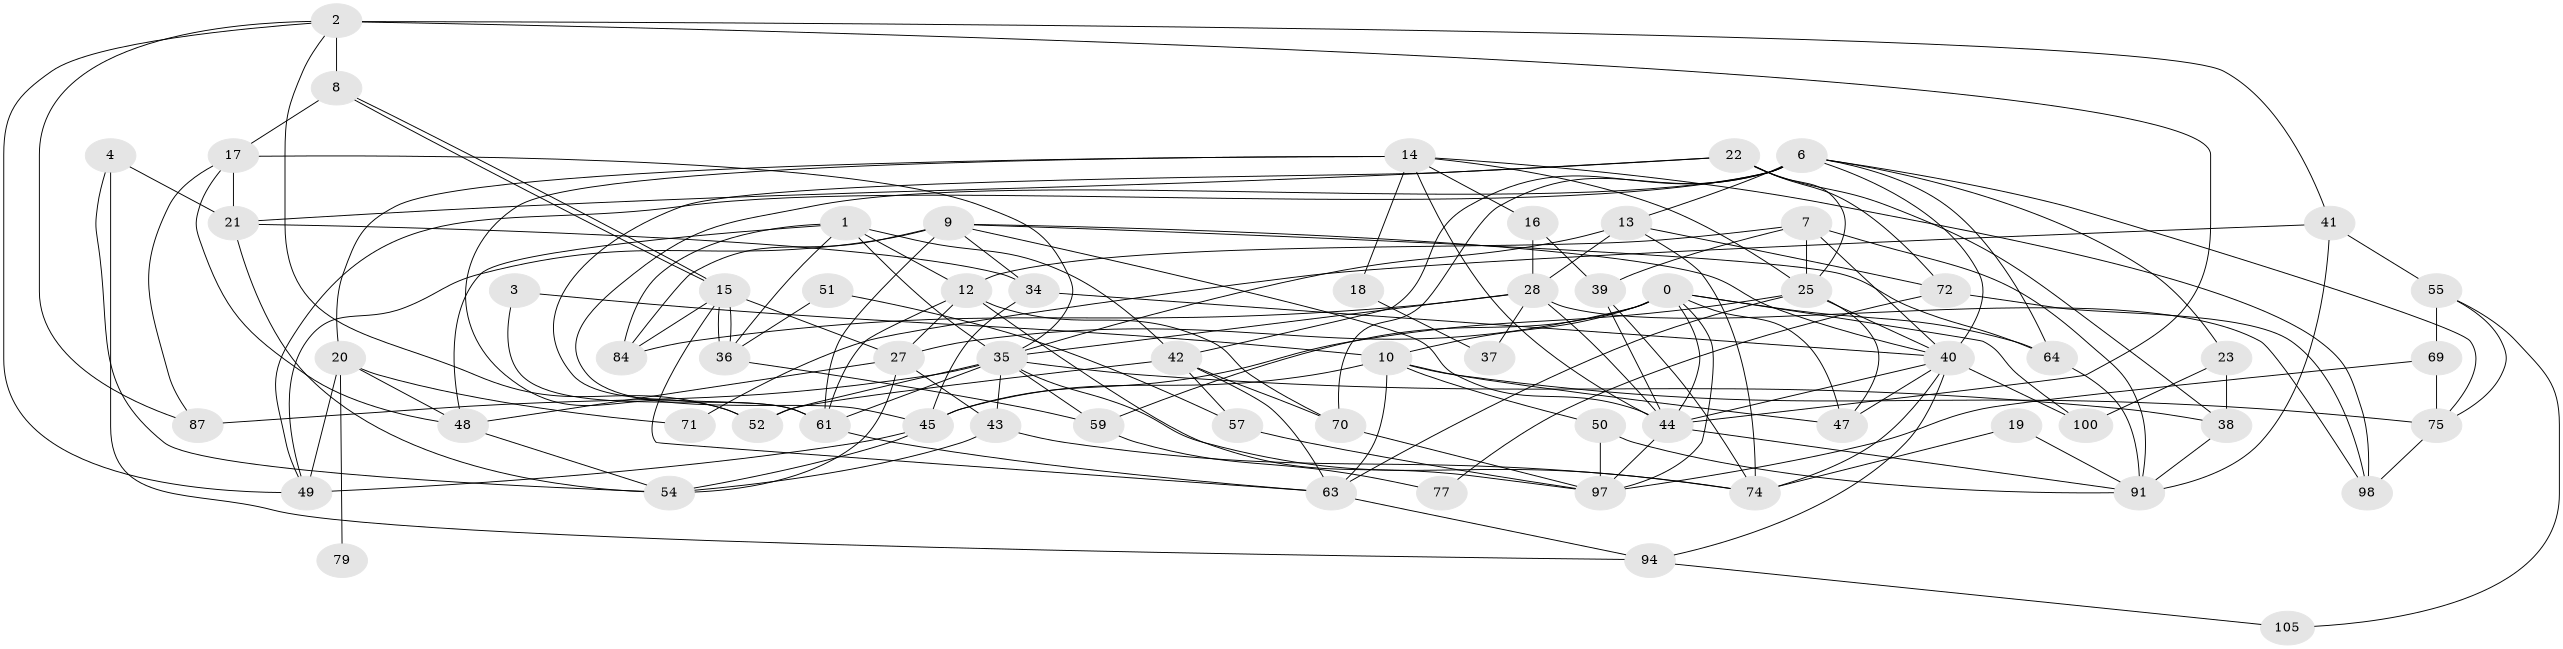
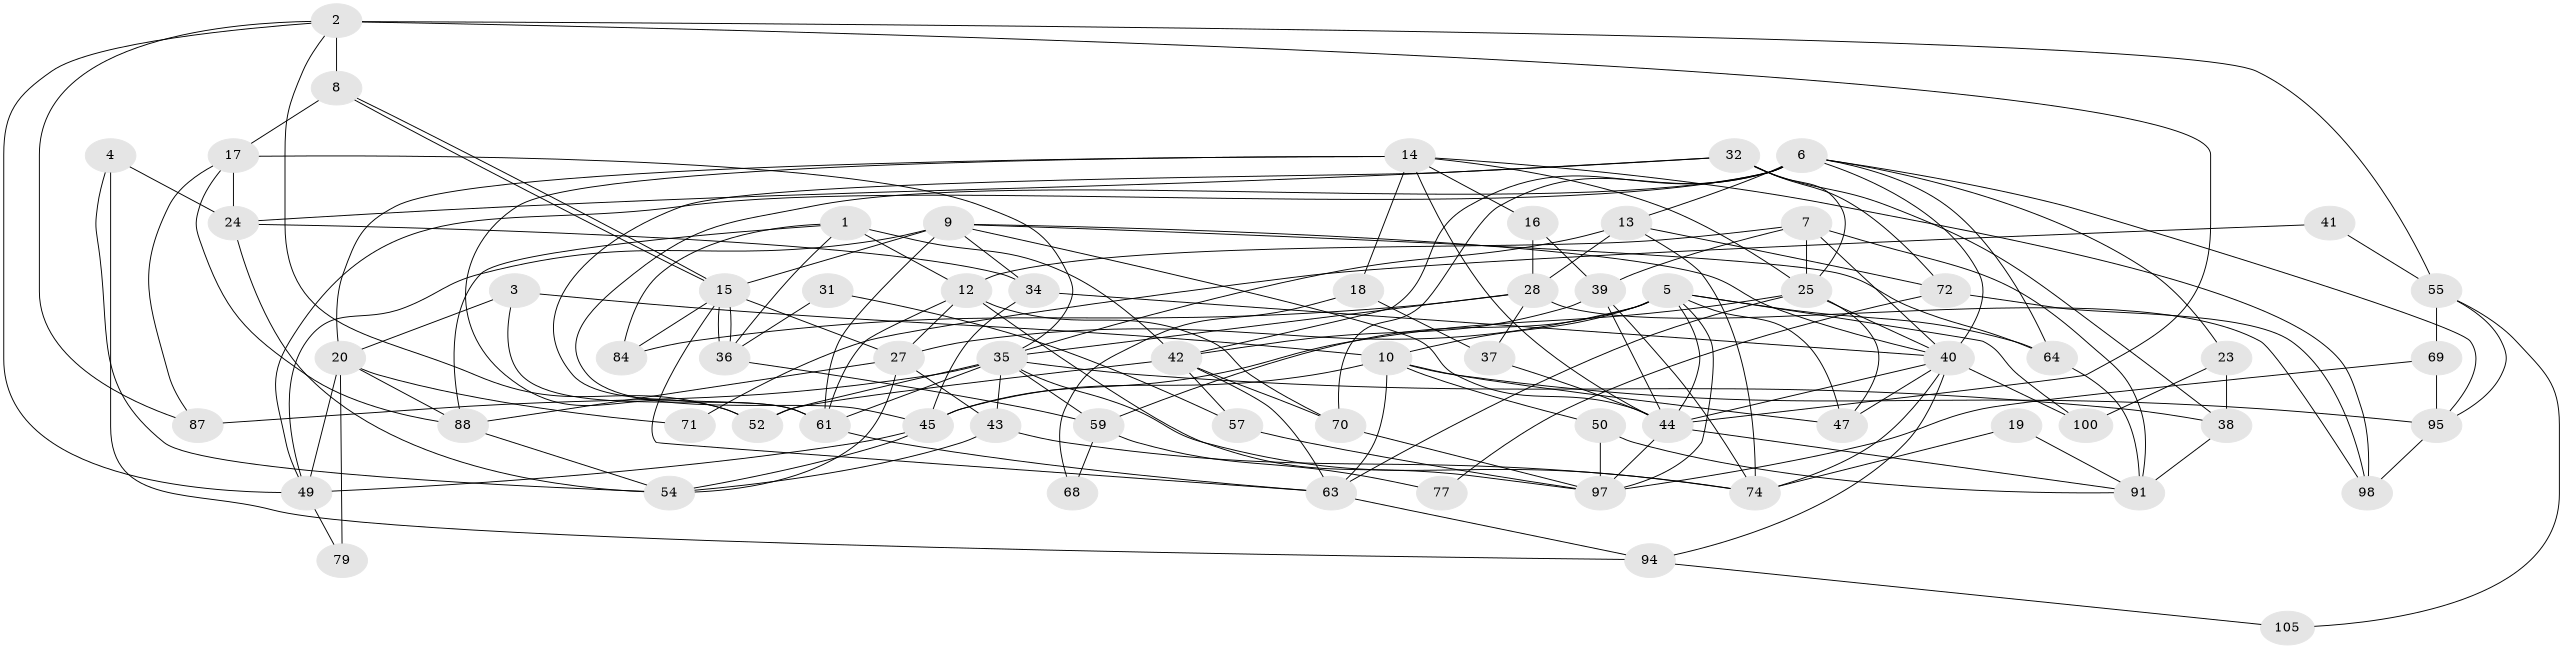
(1380, 30) -> (1446, 32)
(1734, 156) -> (1734, 156)
(233, 223) -> (233, 223)
(721, 259) -> (837, 257)
(828, 291) -> (828, 291)
(1668, 291) -> (1668, 291)
(919, 295) -> none
none -> (427, 324)
none -> (1392, 333)
(1599, 350) -> (1581, 389)
(2291, 397) -> none
(463, 426) -> (463, 426)
(2437, 426) -> (2437, 426)
none -> (1072, 493)
none -> (324, 527)
